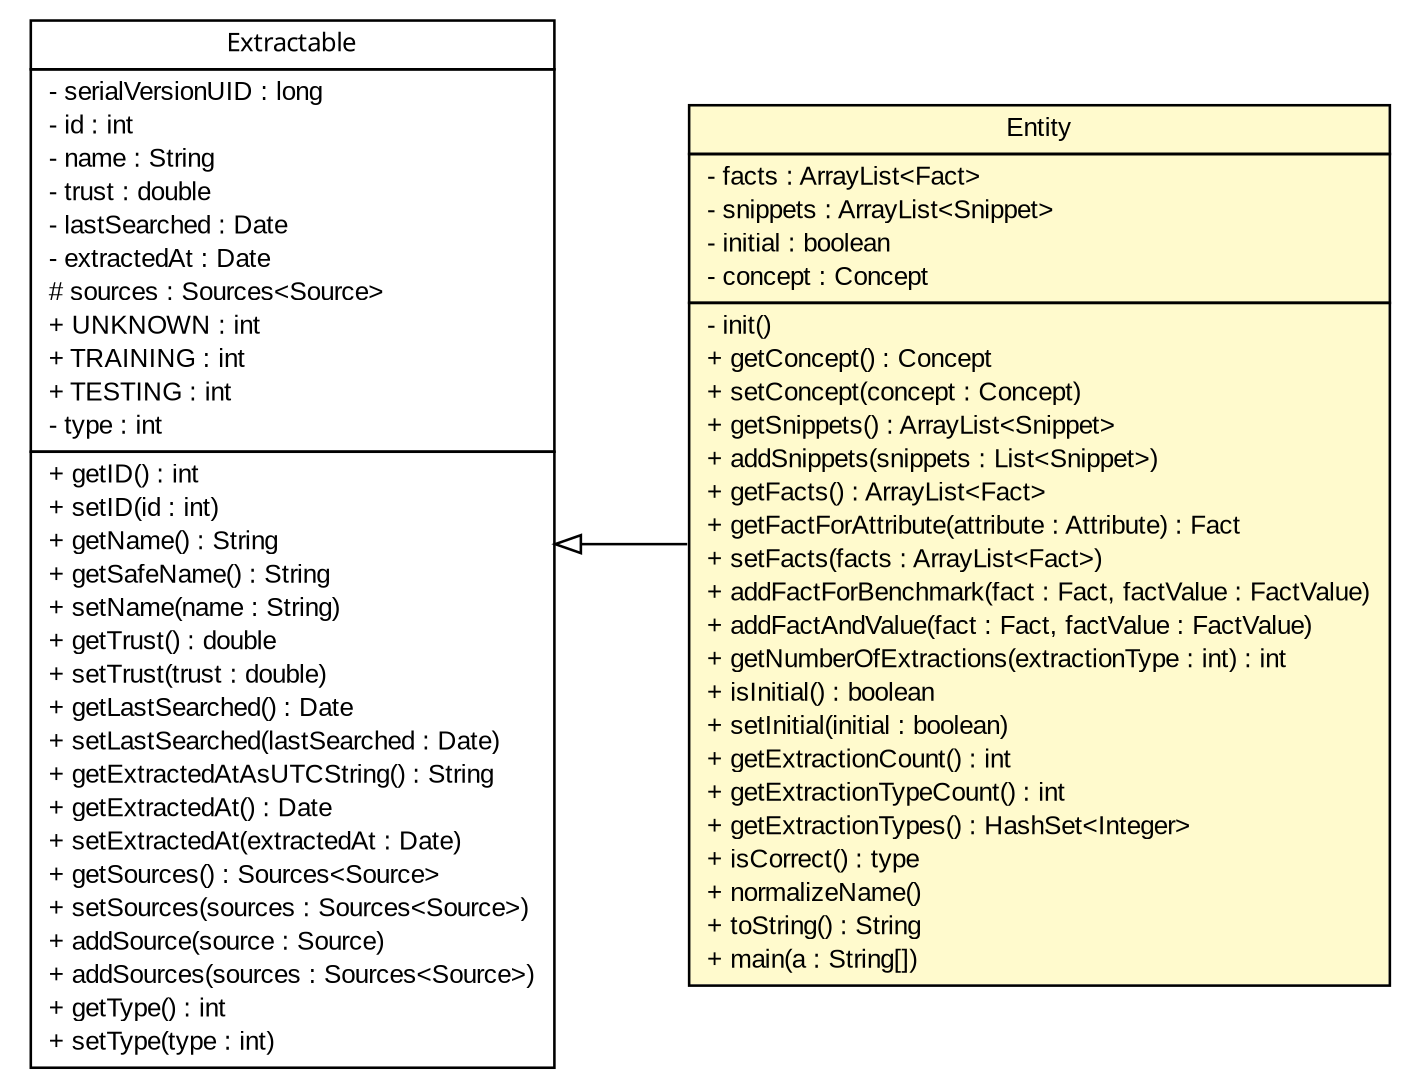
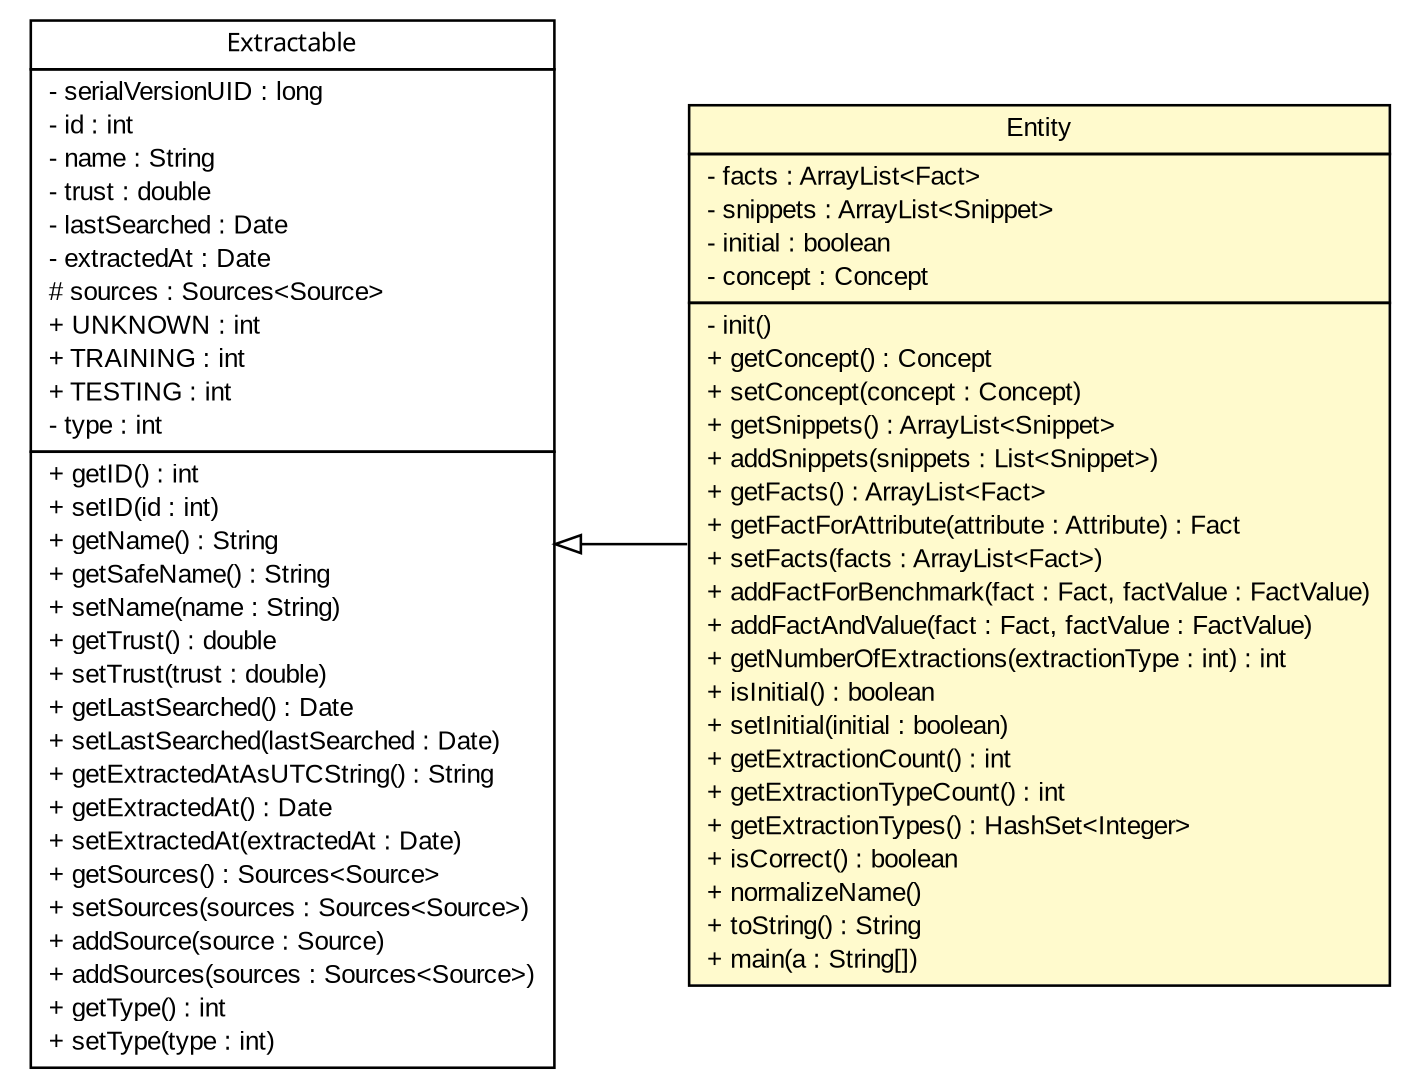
(814, 860) -> (833, 860)
